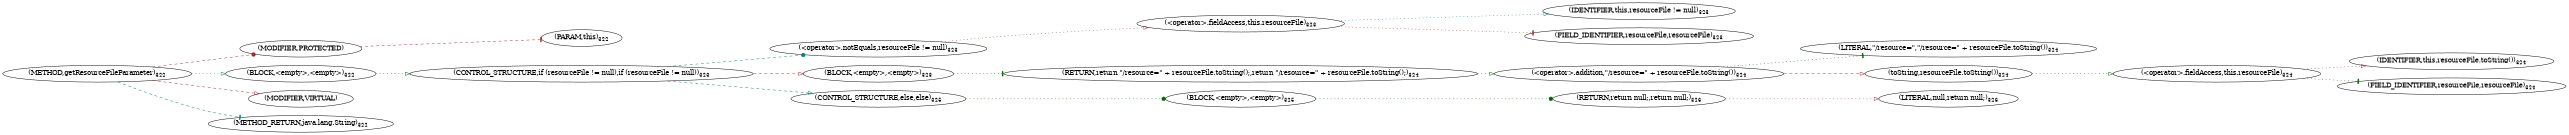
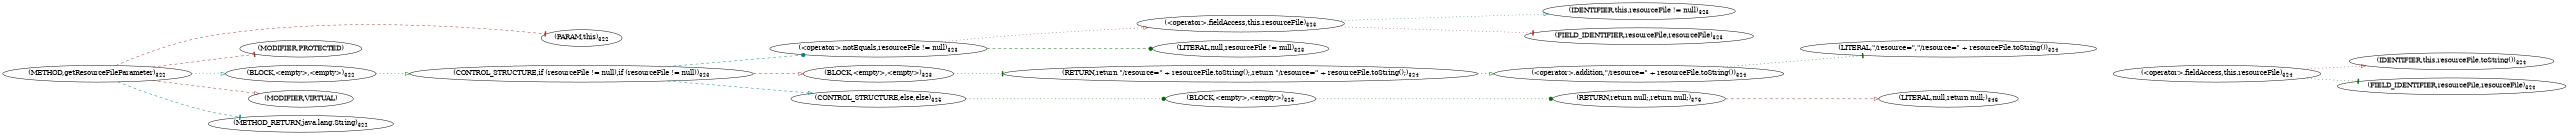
(450, 43) -> (327, 26)
none -> (1241, 49)
(203, 61) -> (203, 61)
(1949, 74) -> none
(1696, 98) -> (1696, 98)
(1993, 98) -> (1993, 98)
(1800, 99) -> (1800, 99)
